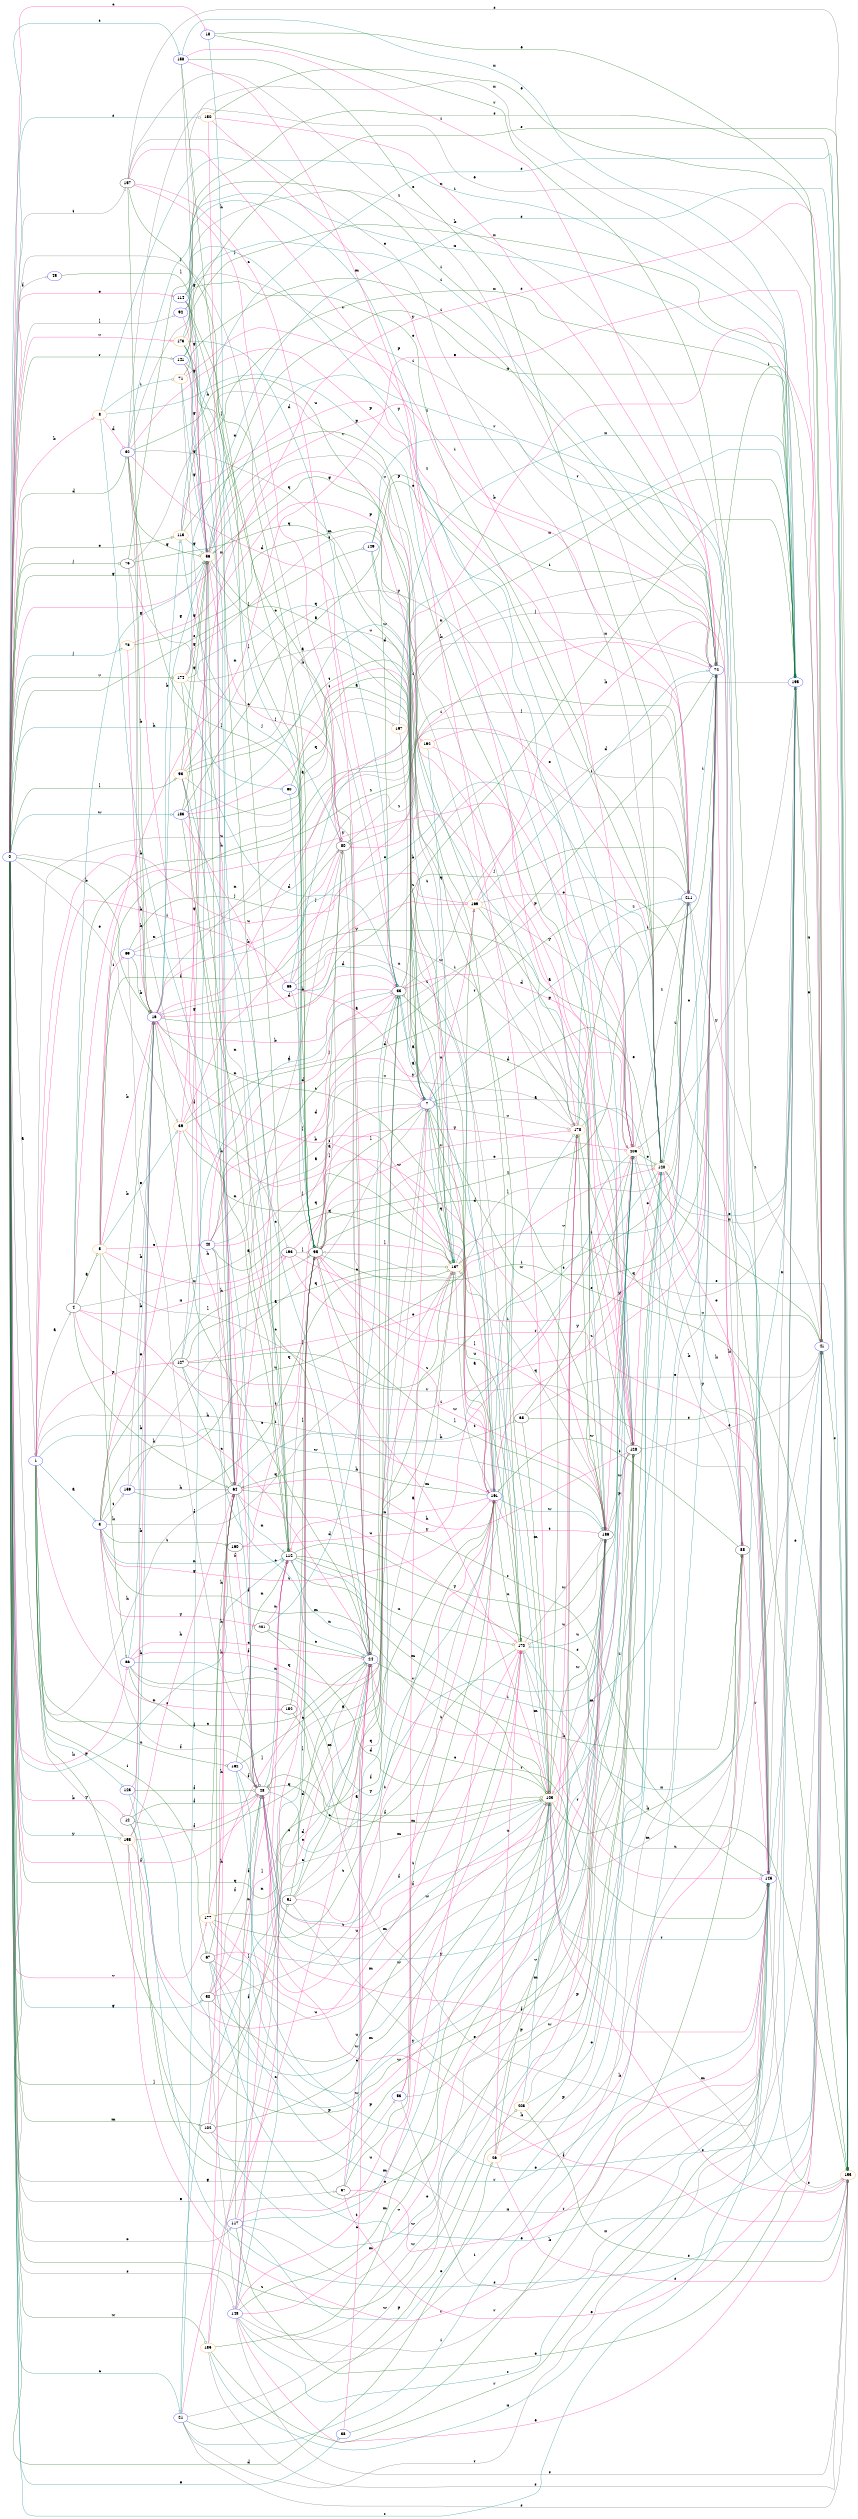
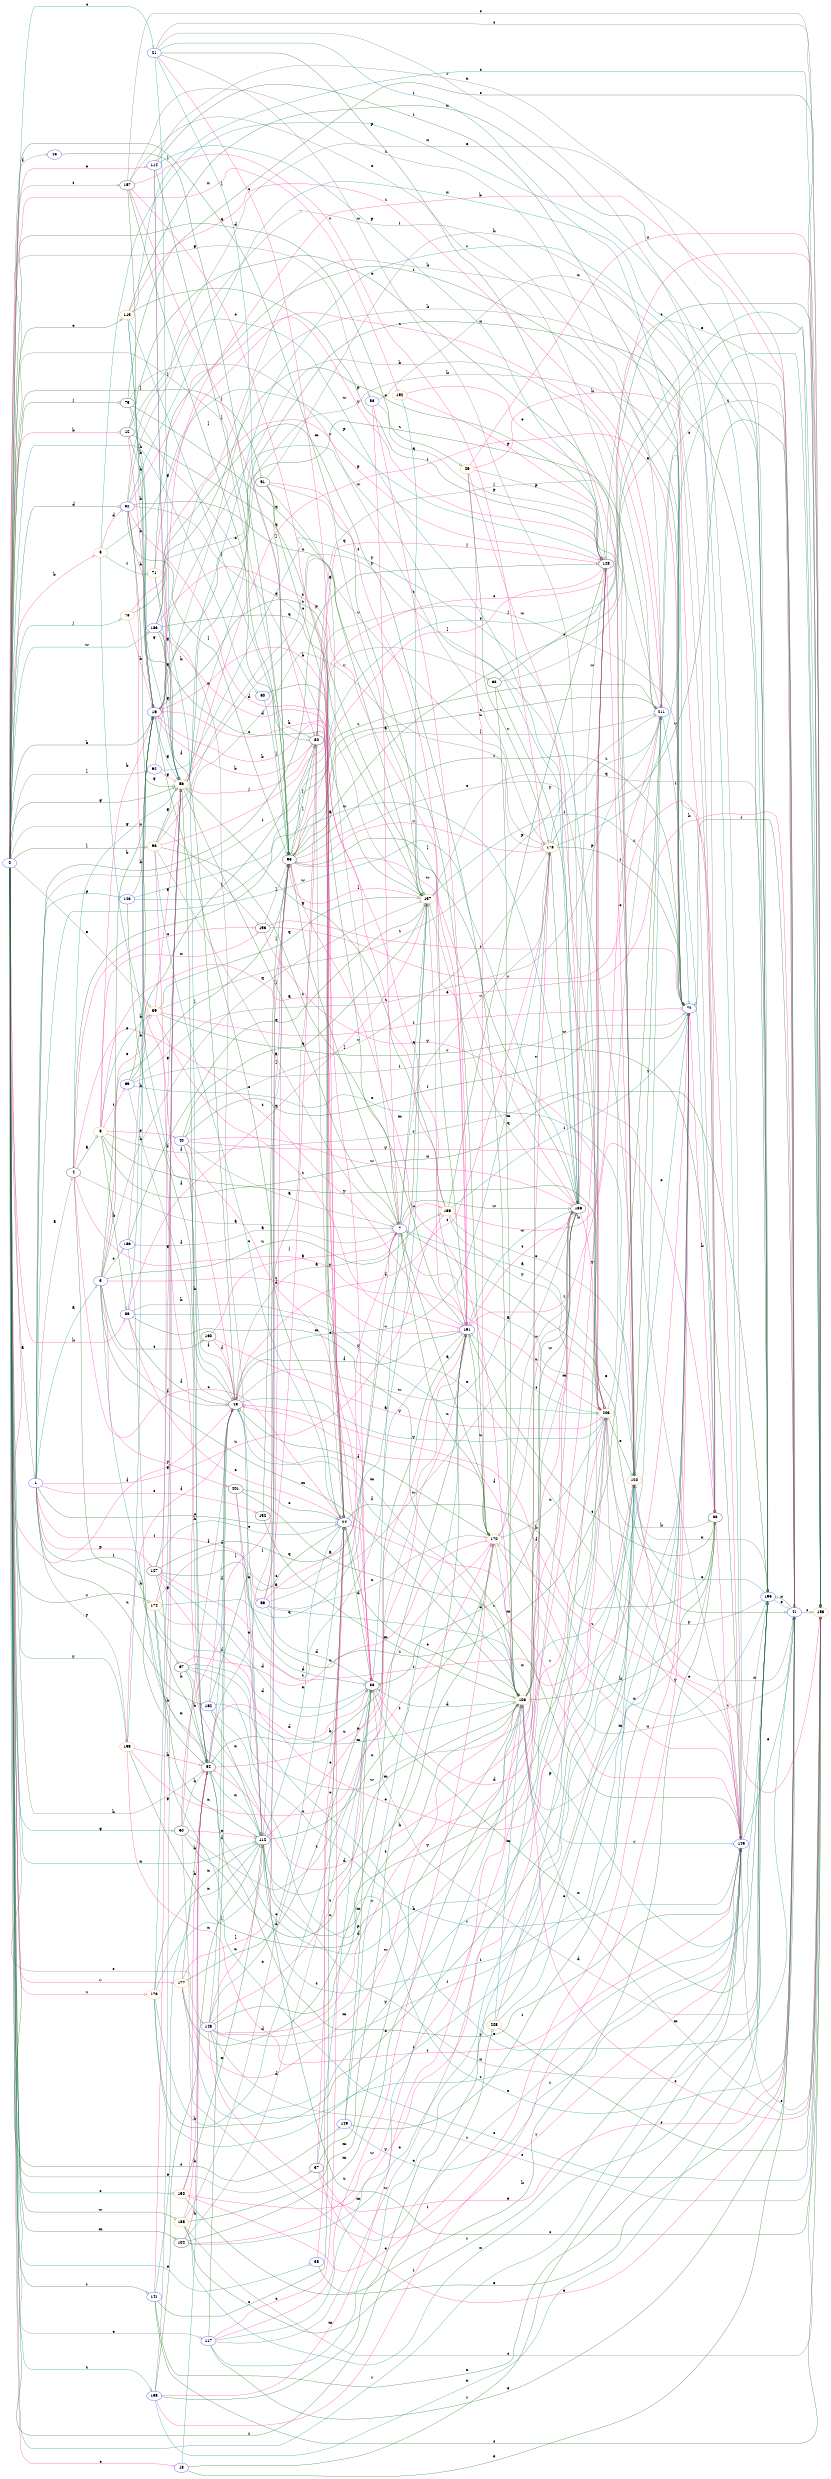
(371, 408) -> (358, 401)
(399, 729) -> none
(343, 740) -> (643, 414)
(166, 778) -> (143, 512)
(230, 1205) -> (233, 2021)
